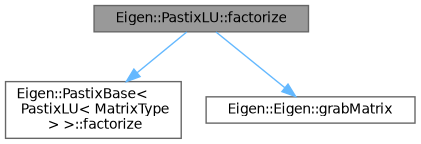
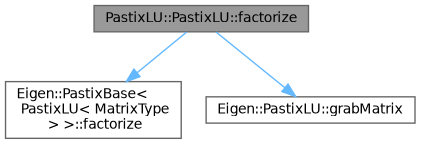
(201, 19) -> (201, 19)
(311, 110) -> (311, 110)
